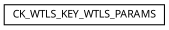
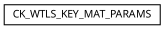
(84, 15) -> (82, 15)
